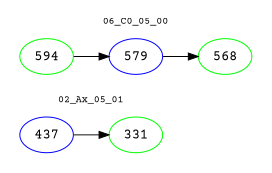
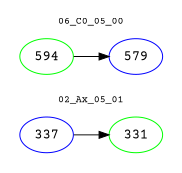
(225, 57) -> none
(47, 135) -> (47, 135)
